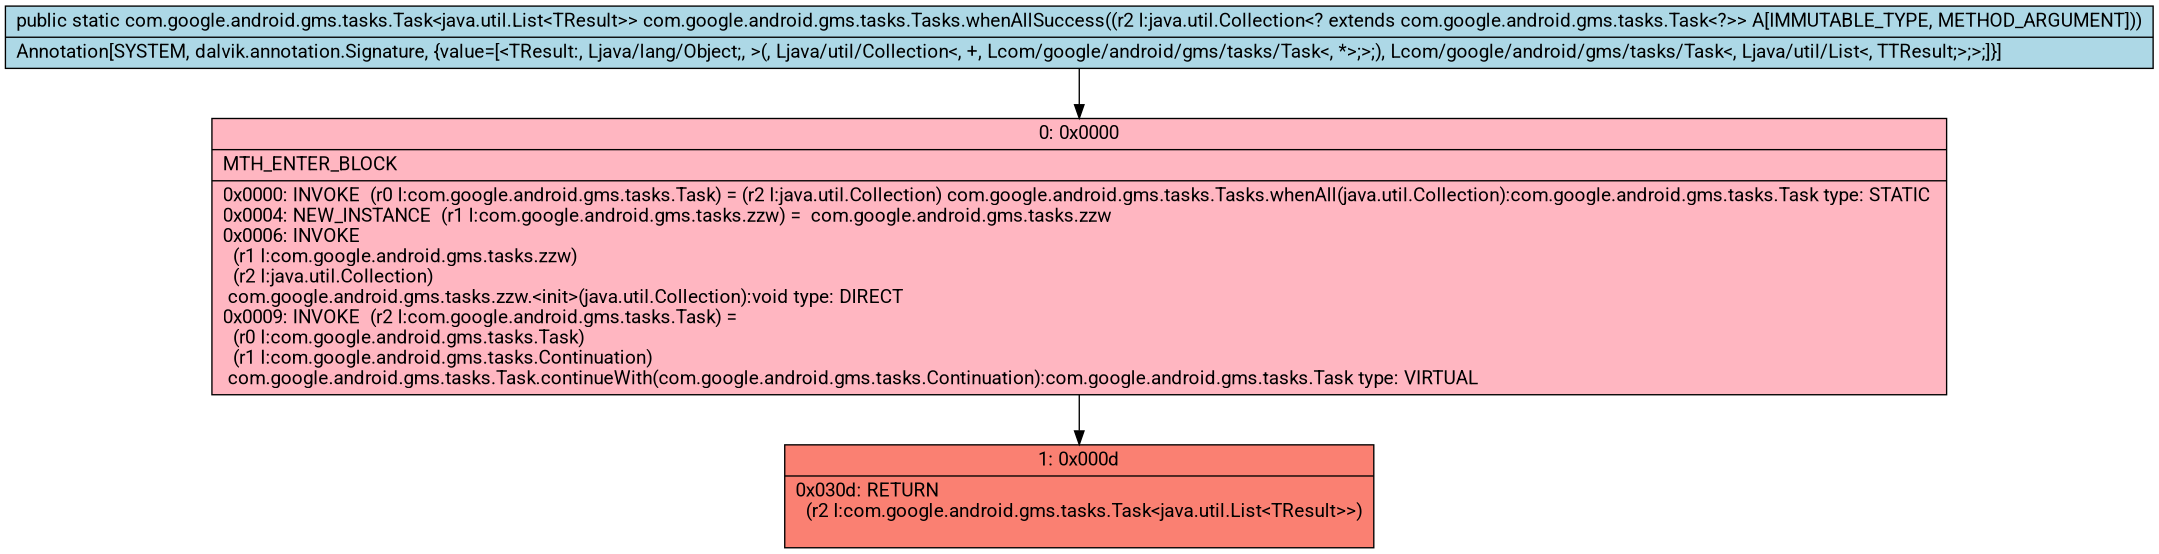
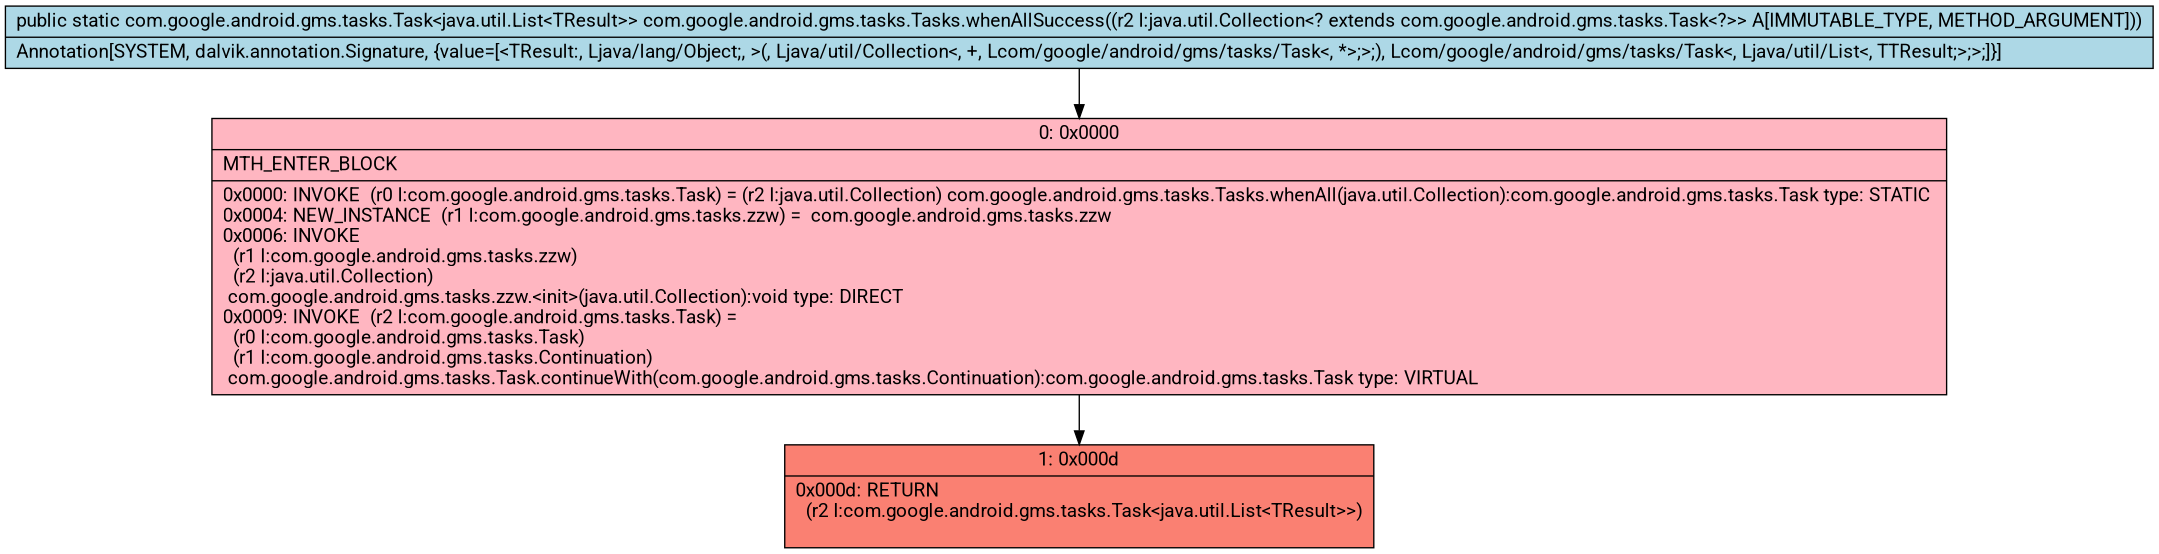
(873, 491) -> (873, 491)
